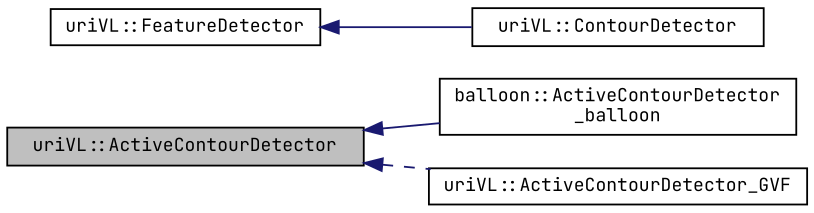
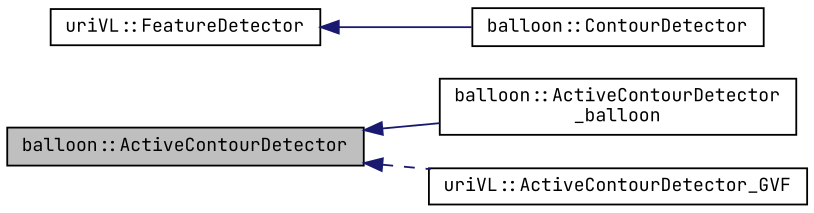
(618, 27) -> (618, 27)
(185, 147) -> (185, 147)
